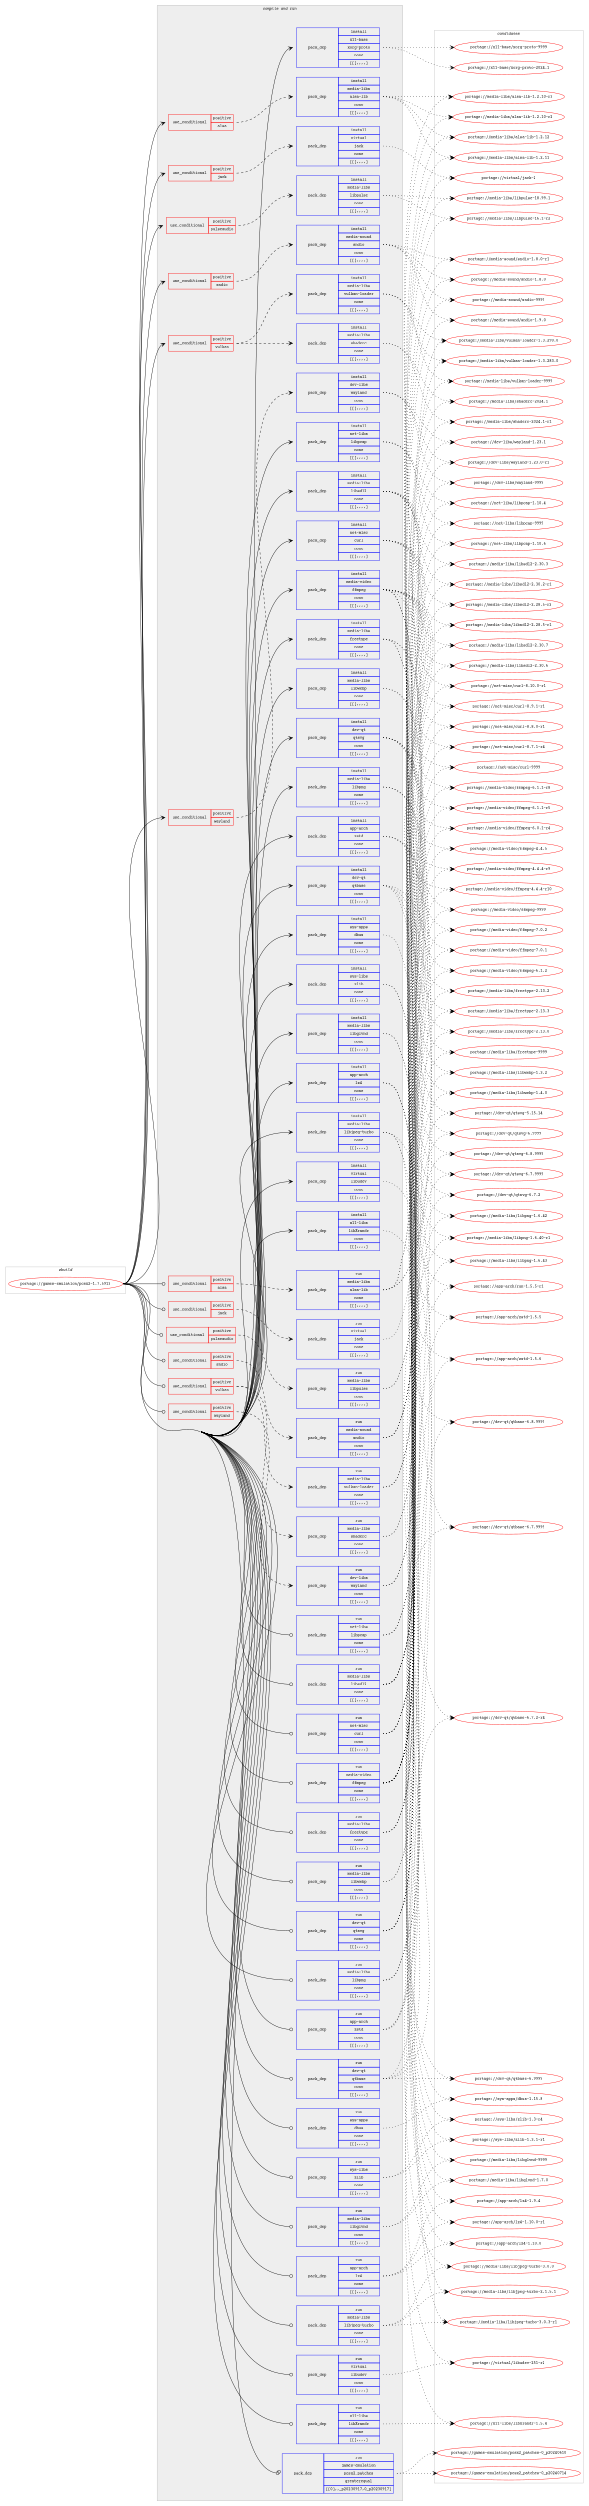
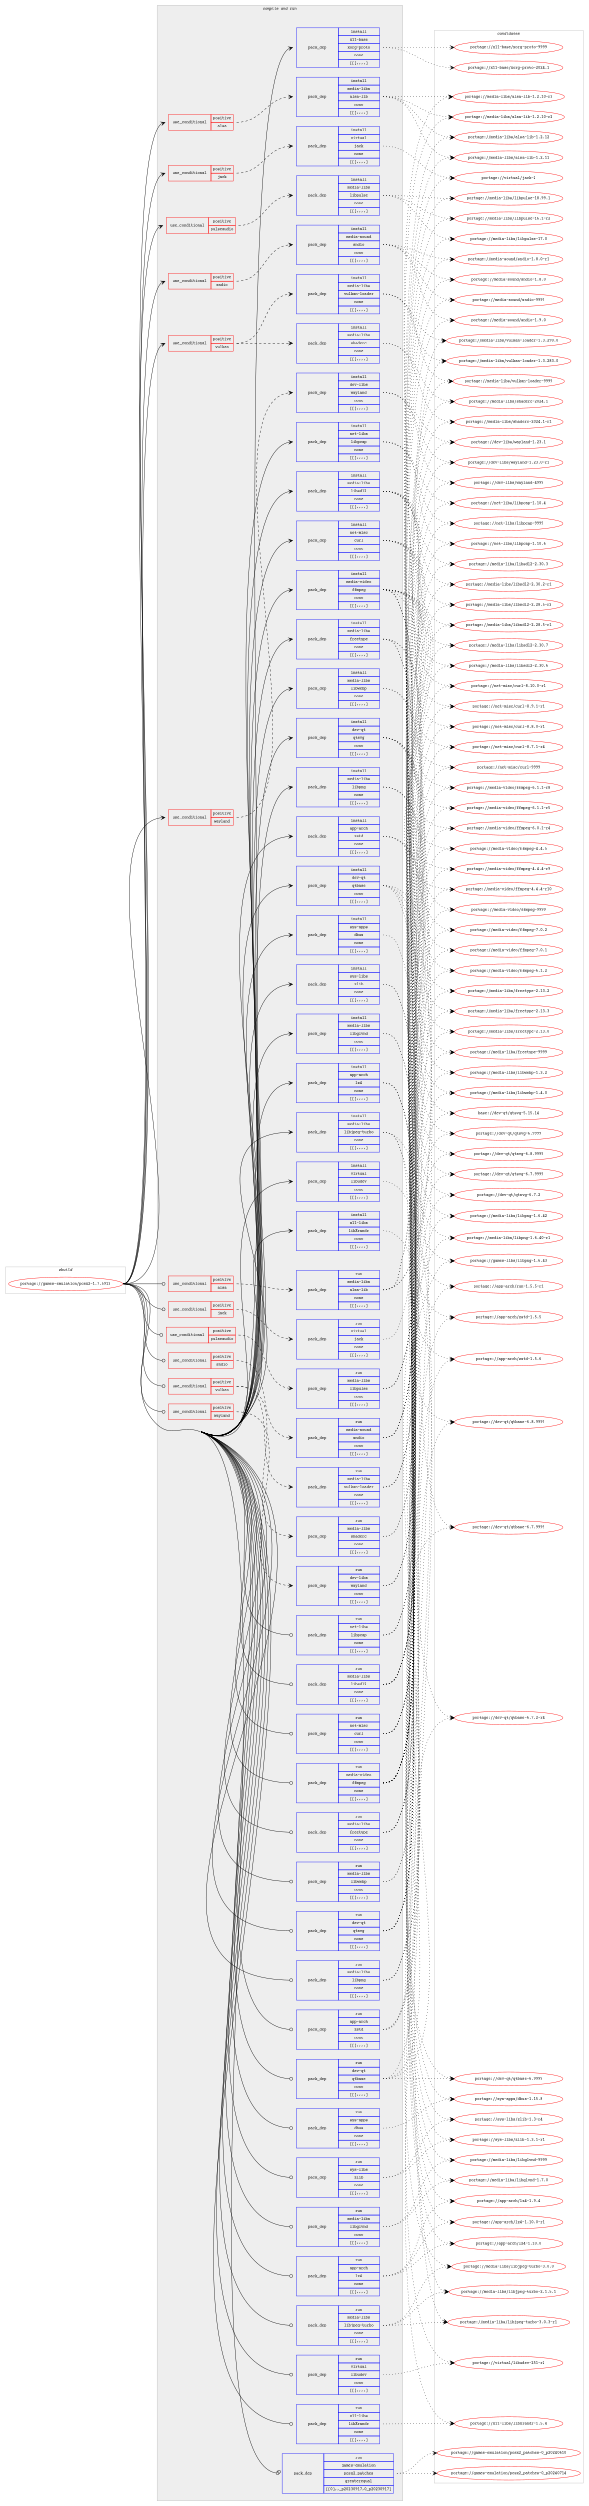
none -> (509, 239)
(509, 483) -> (509, 483)
(509, 1113) -> (509, 1113)
(509, 1261) -> (509, 1261)
